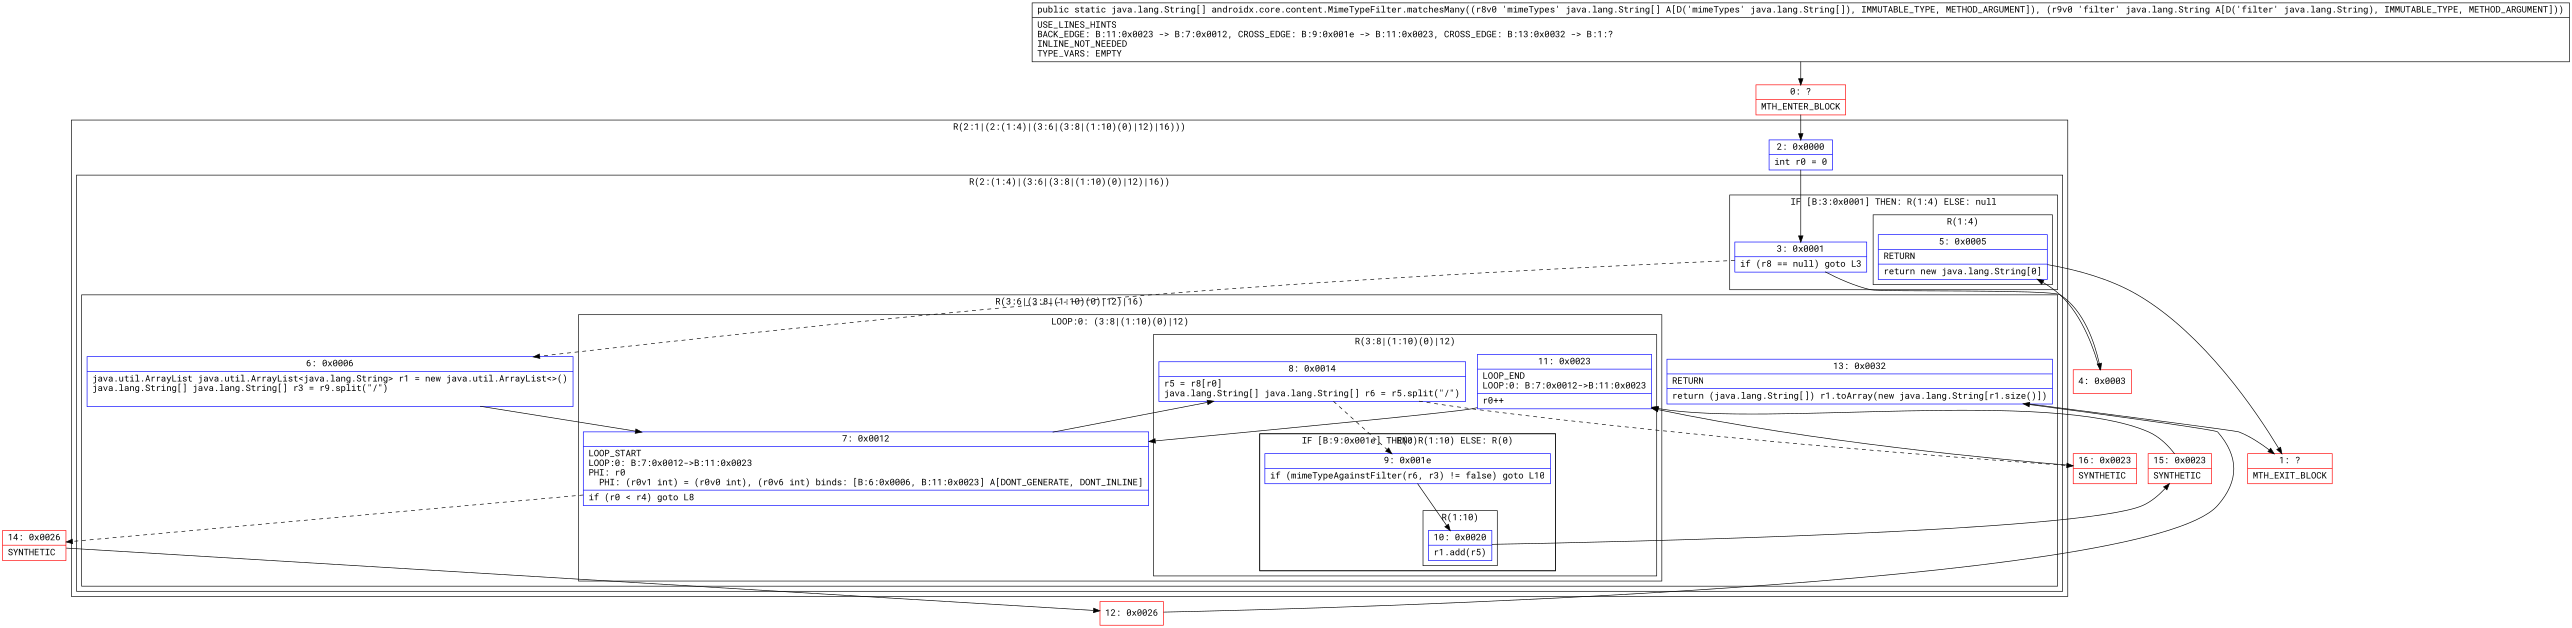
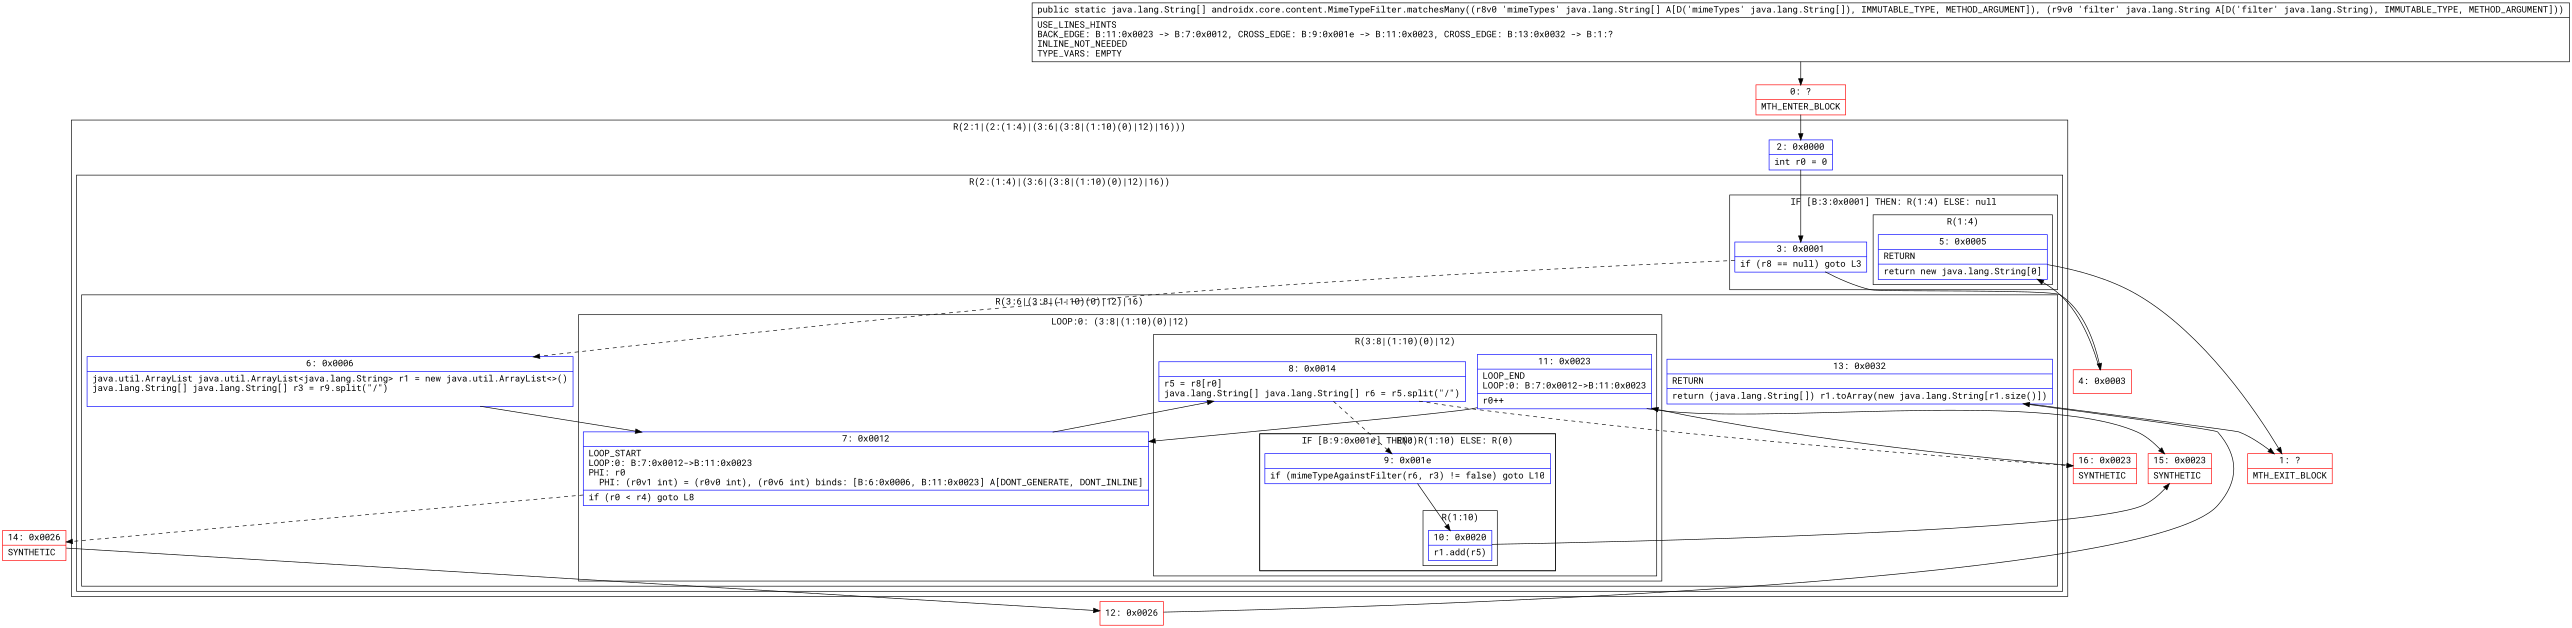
(1922, 411) -> (1907, 411)
